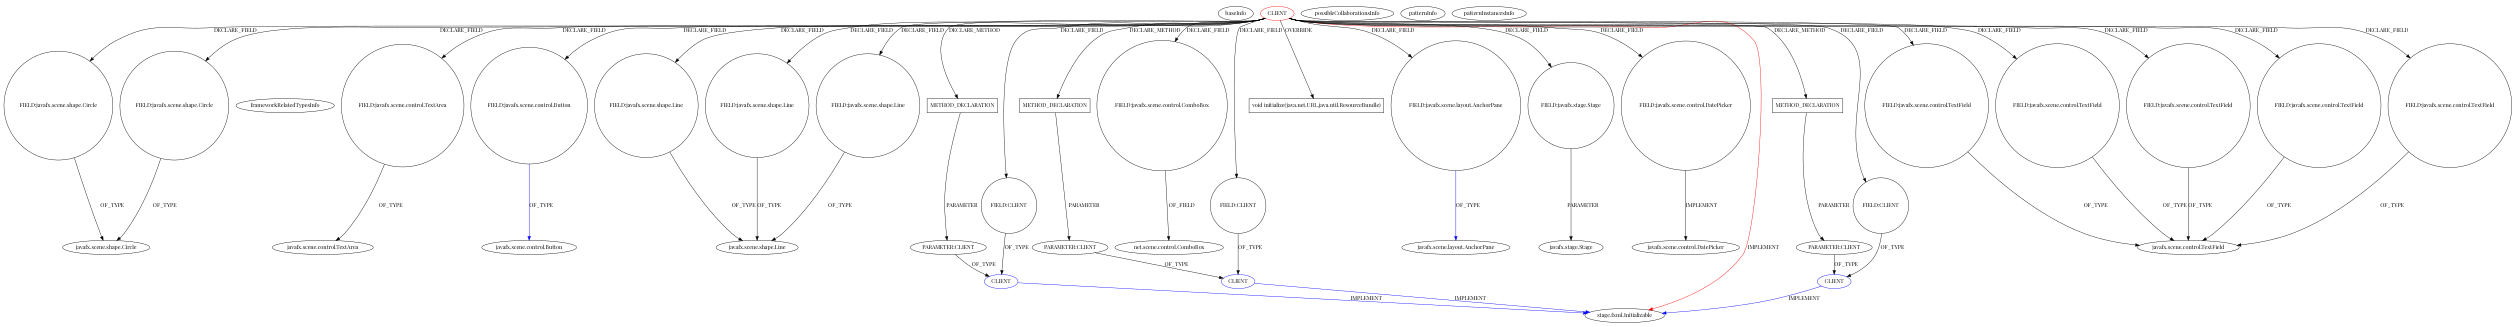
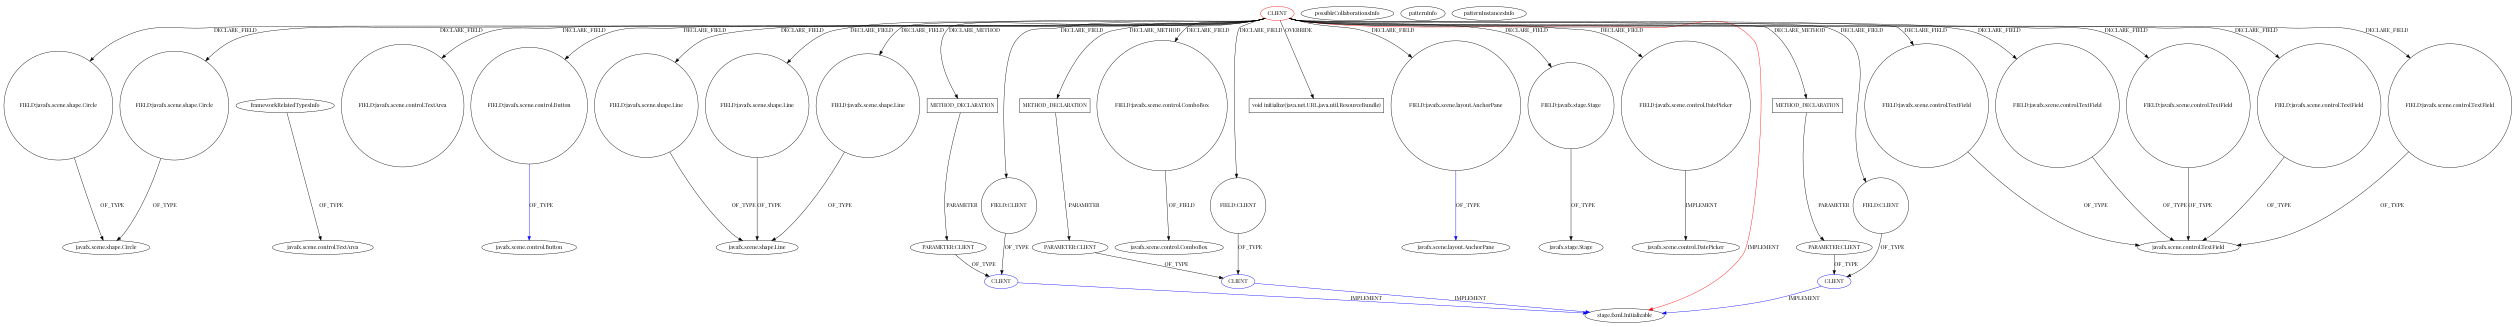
(1236, 13) -> none
(366, 204) -> (303, 175)
(1583, 206) -> (1583, 206)
(1169, 247) -> (1169, 247)
